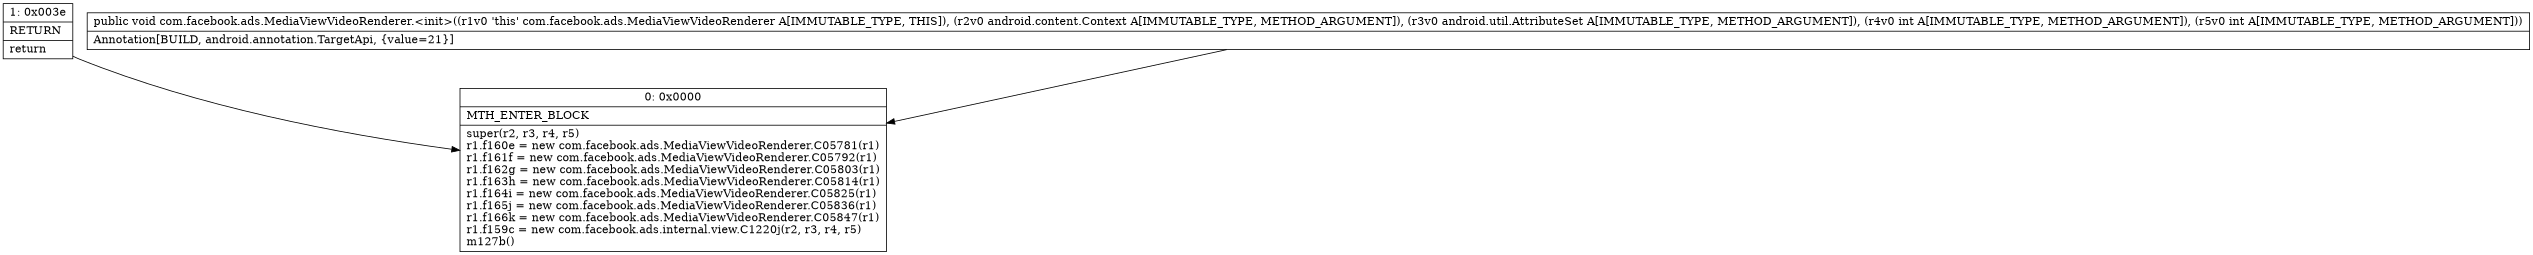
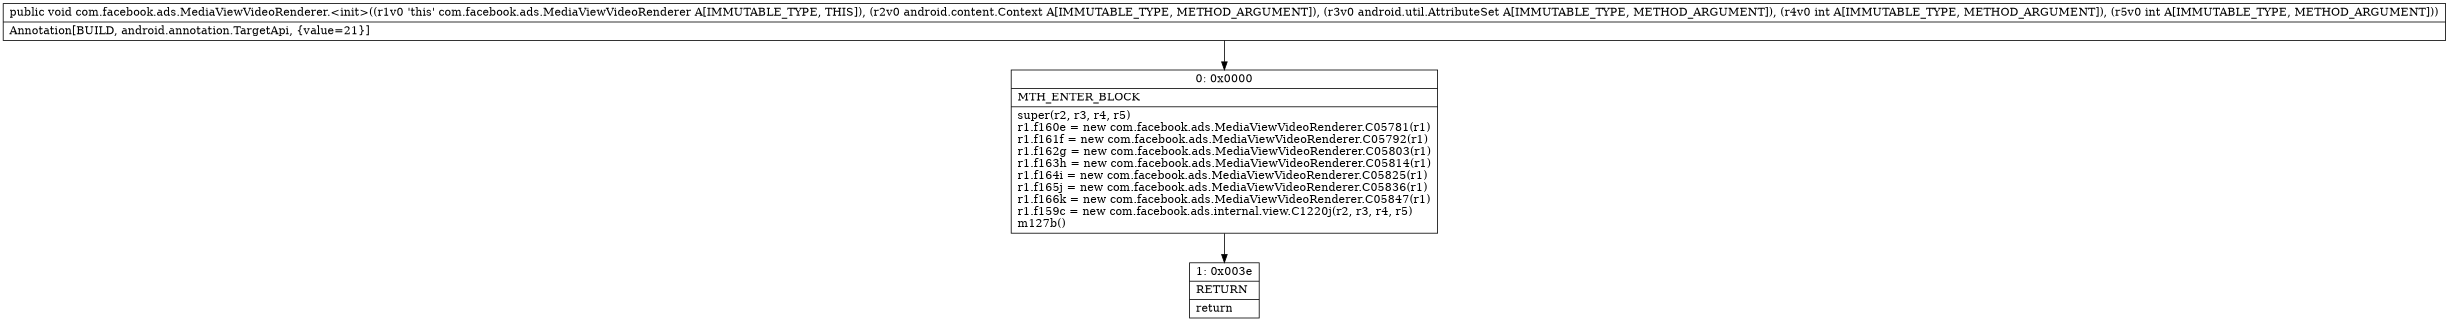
(259, 114) -> (1224, 244)
